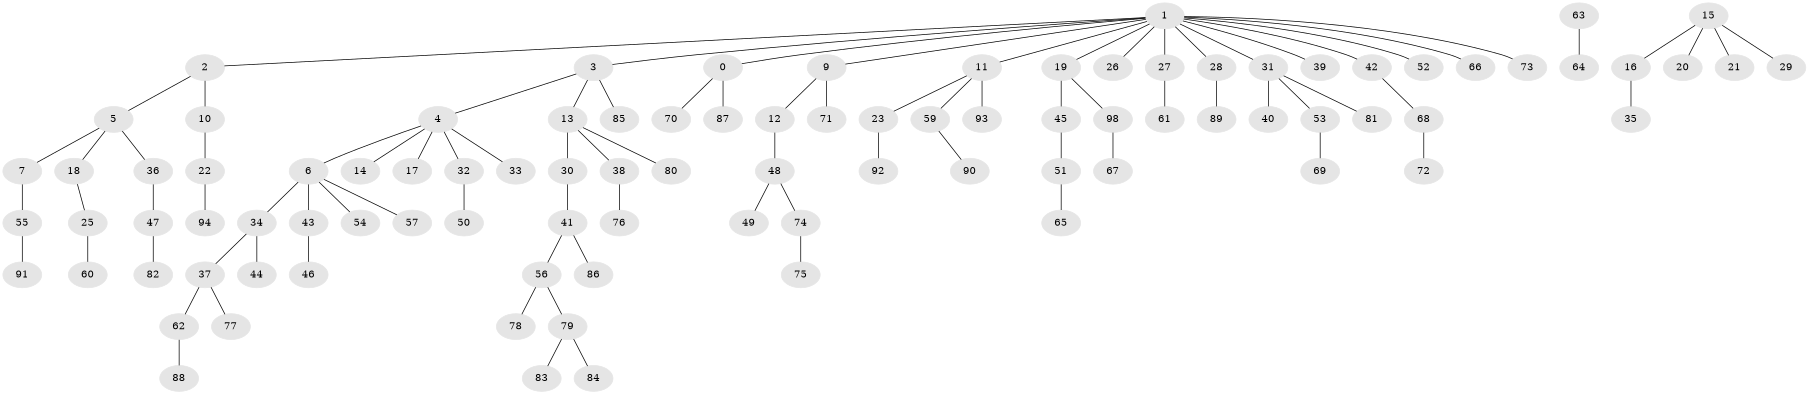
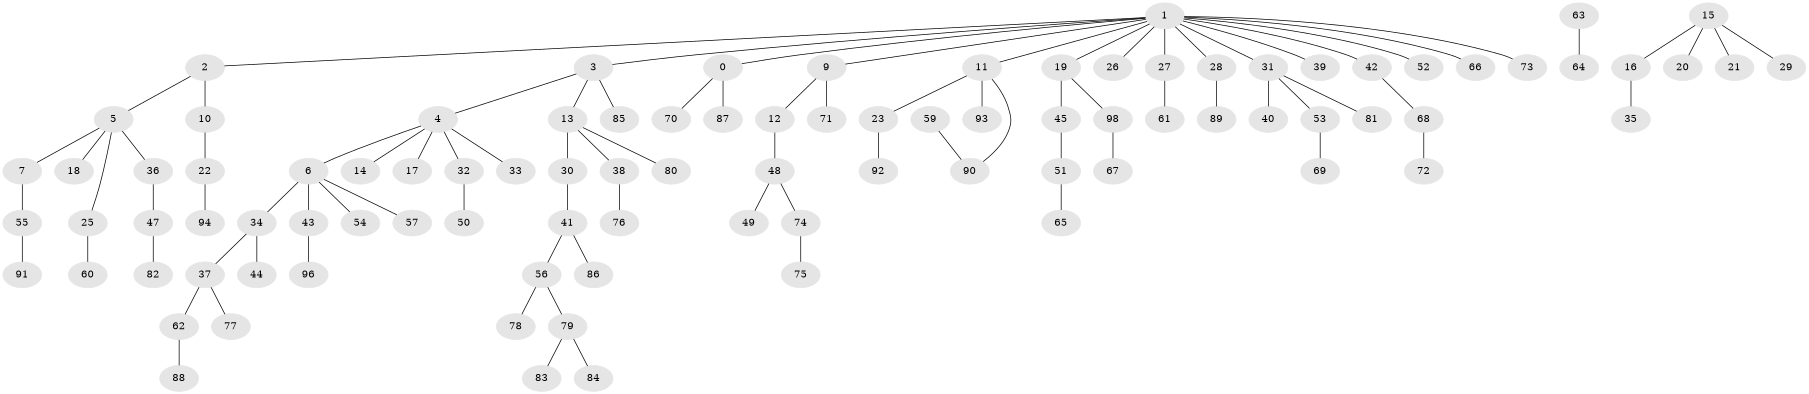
(956, 93) -> (1011, 123)
(81, 197) -> (103, 172)
(309, 275) -> (309, 275)
